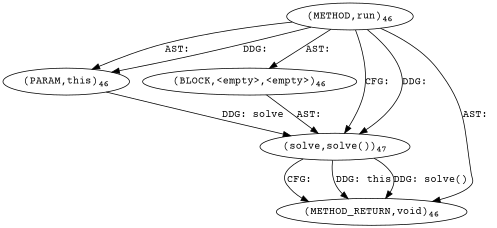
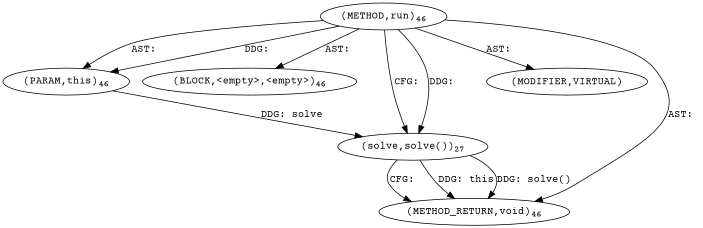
none -> (567, 82)
(289, 112) -> none
(381, 146) -> (459, 146)
